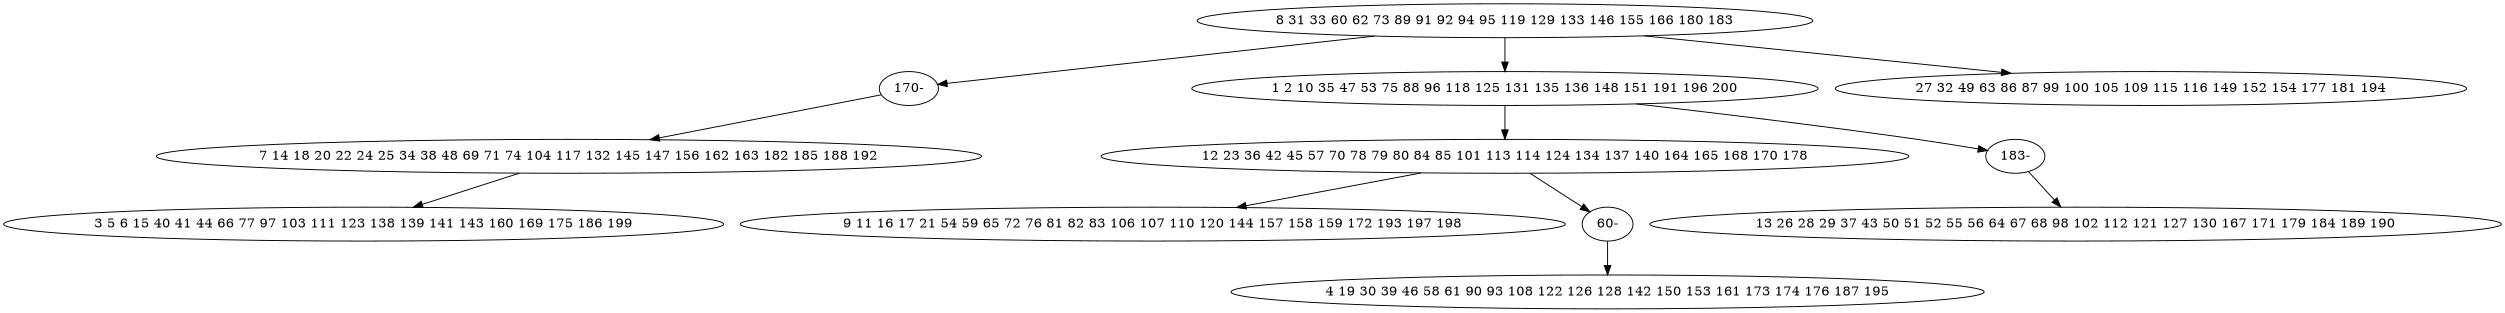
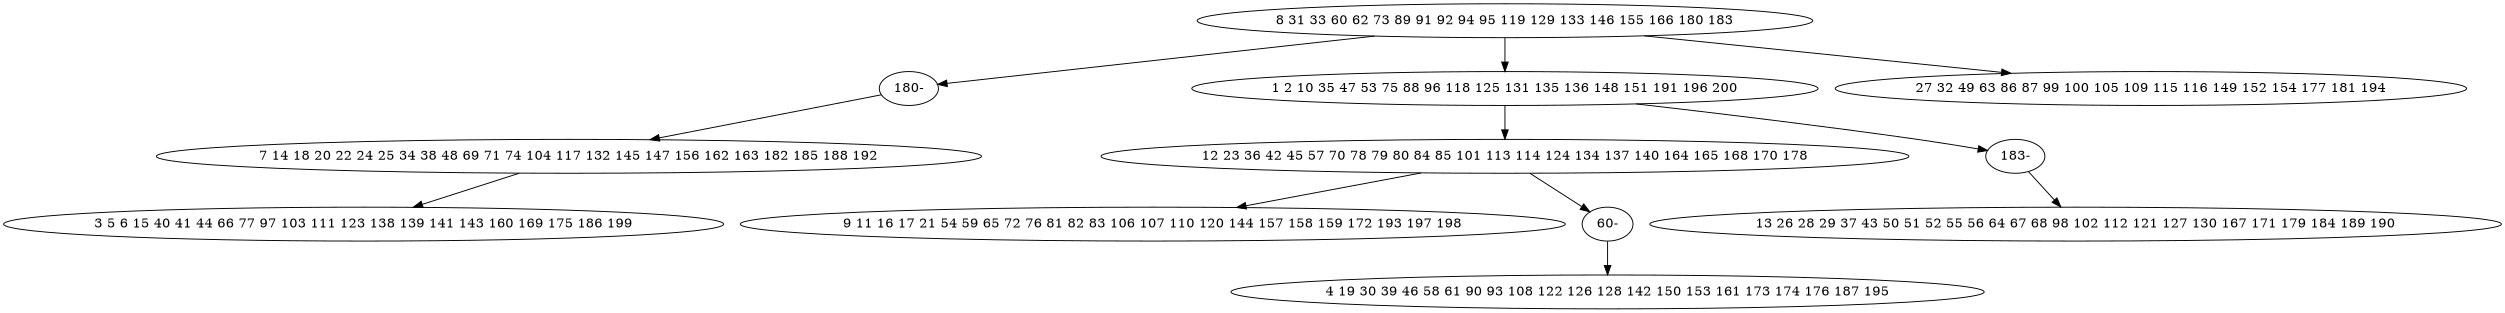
(909, 89) -> (909, 89)
